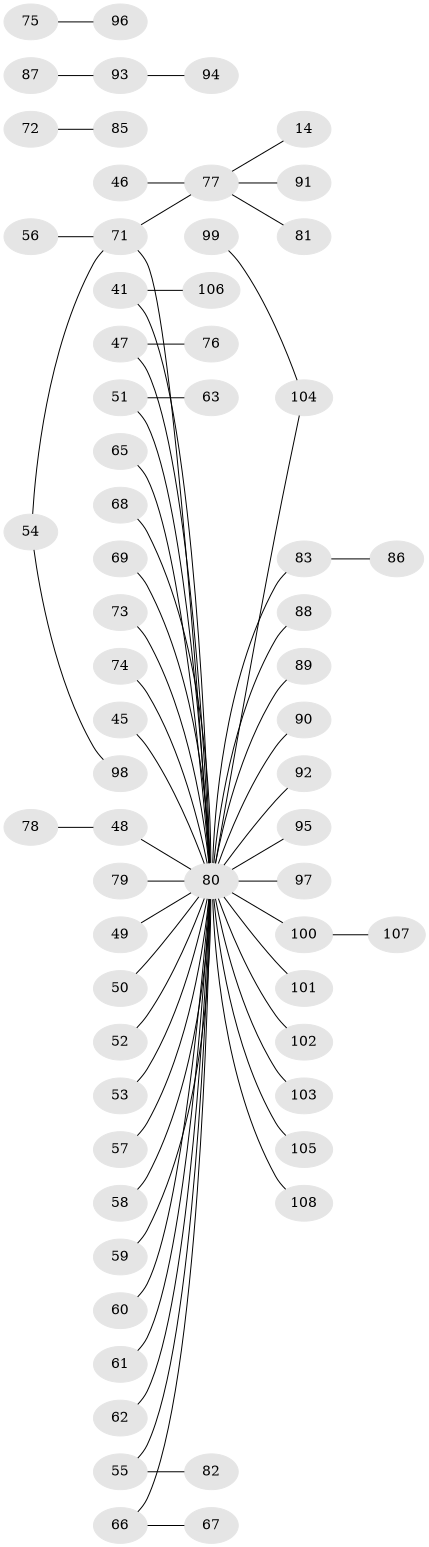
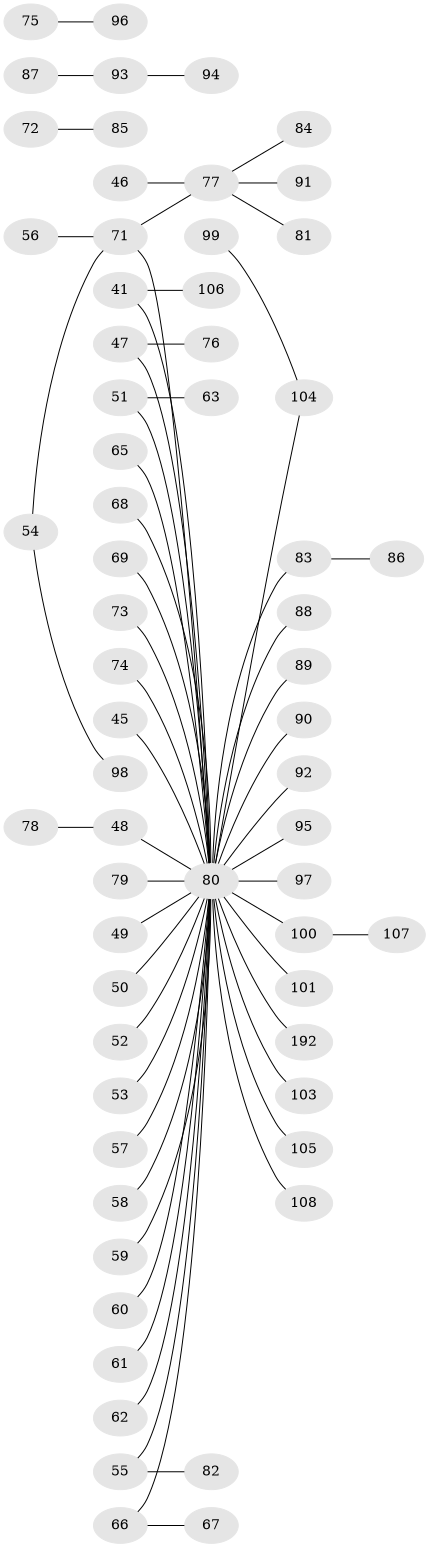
(304, 129) -> (304, 129)
(304, 1042) -> (304, 1042)
